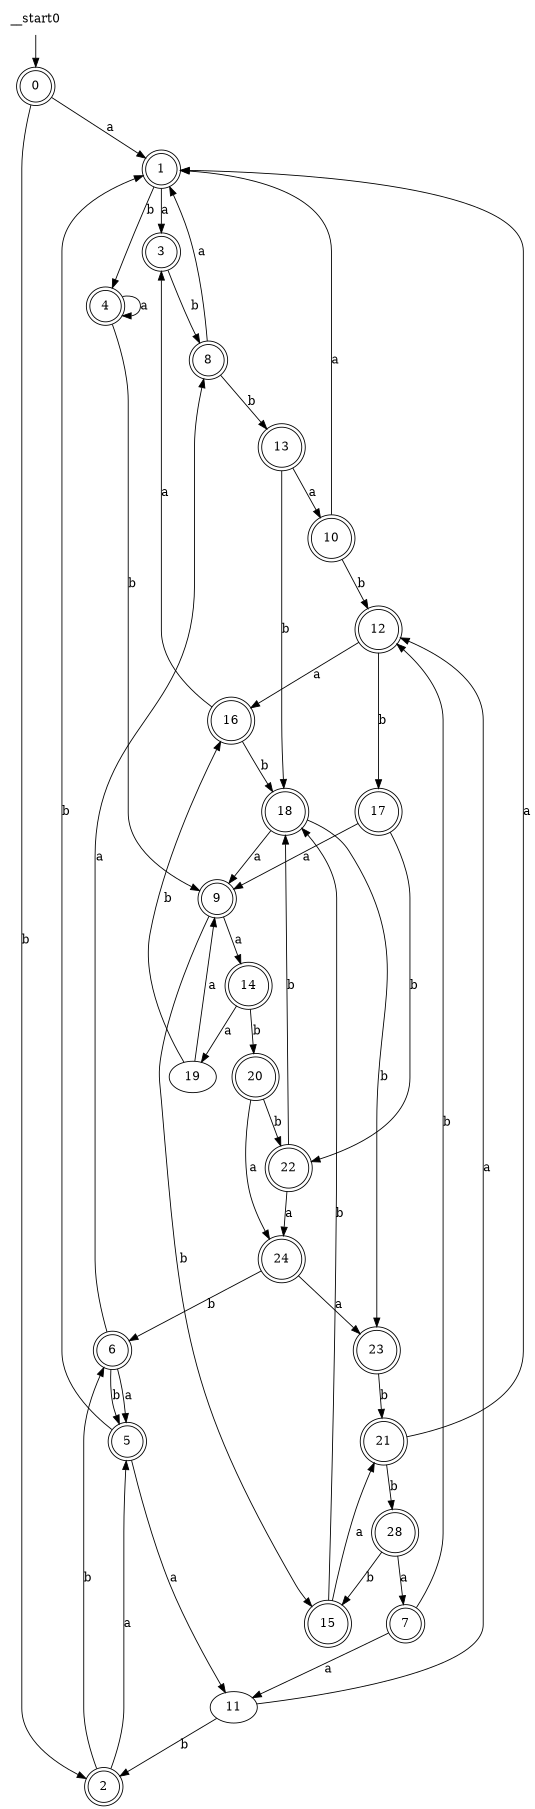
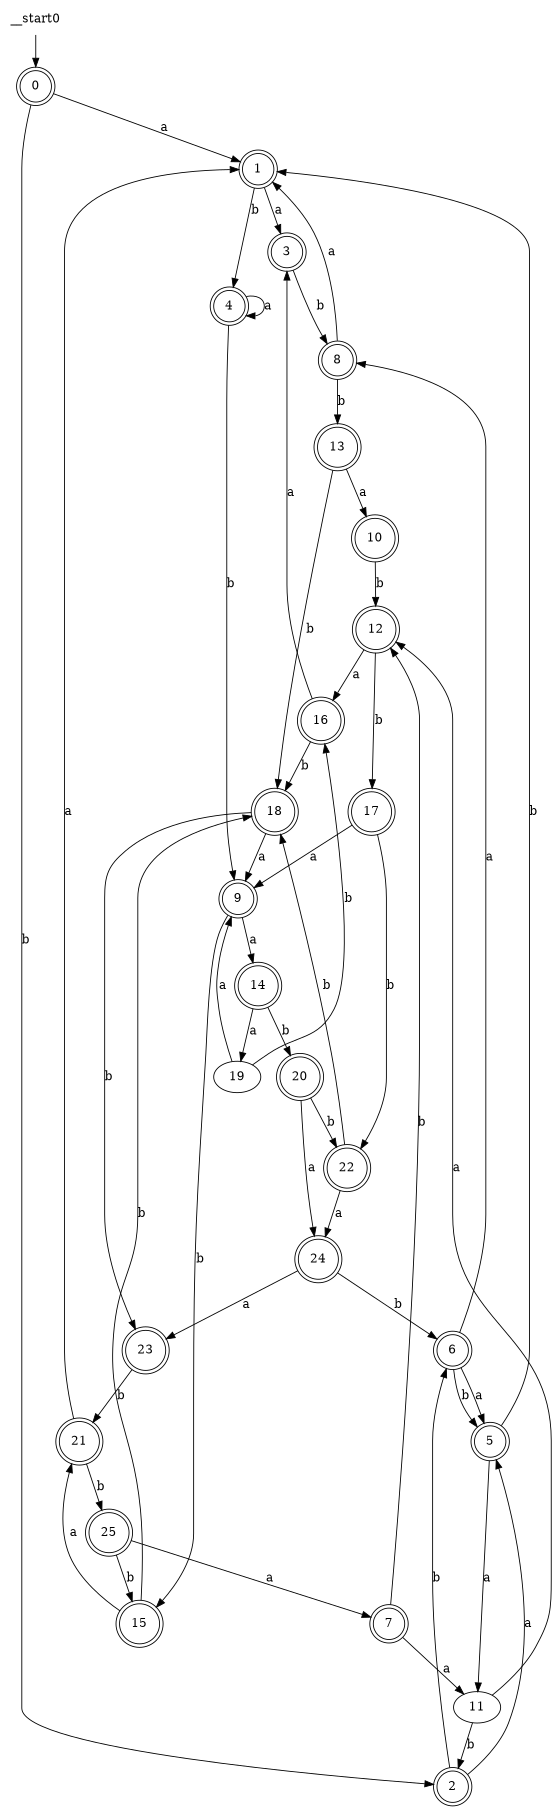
(331, 294) -> none
(395, 1533) -> (109, 1533)
